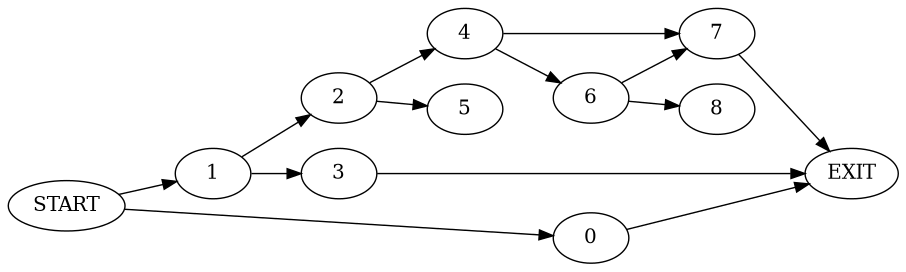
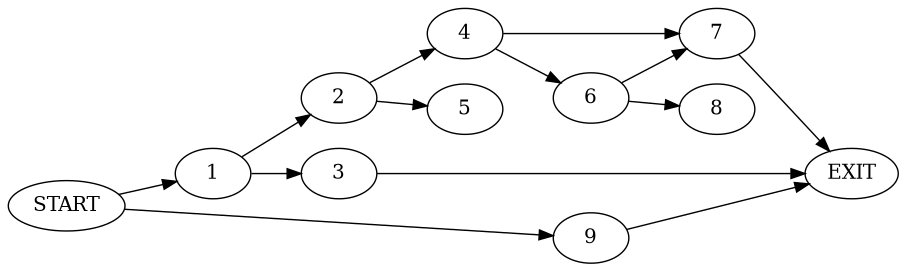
(591, 238) -> (591, 238)
